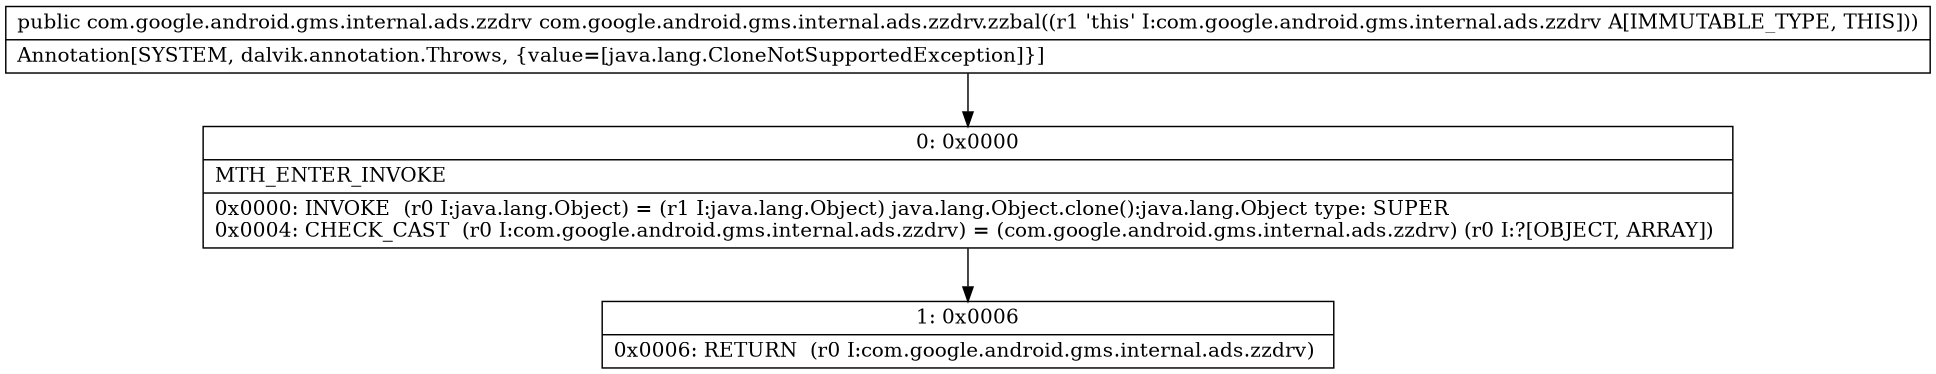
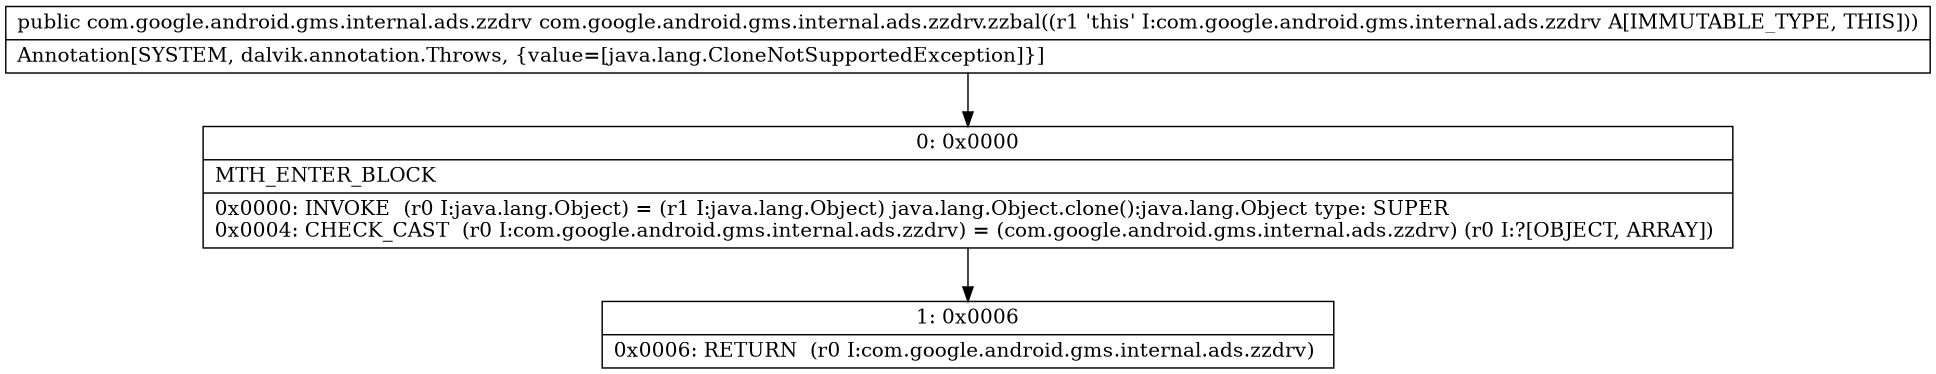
(331, 176) -> (326, 176)
